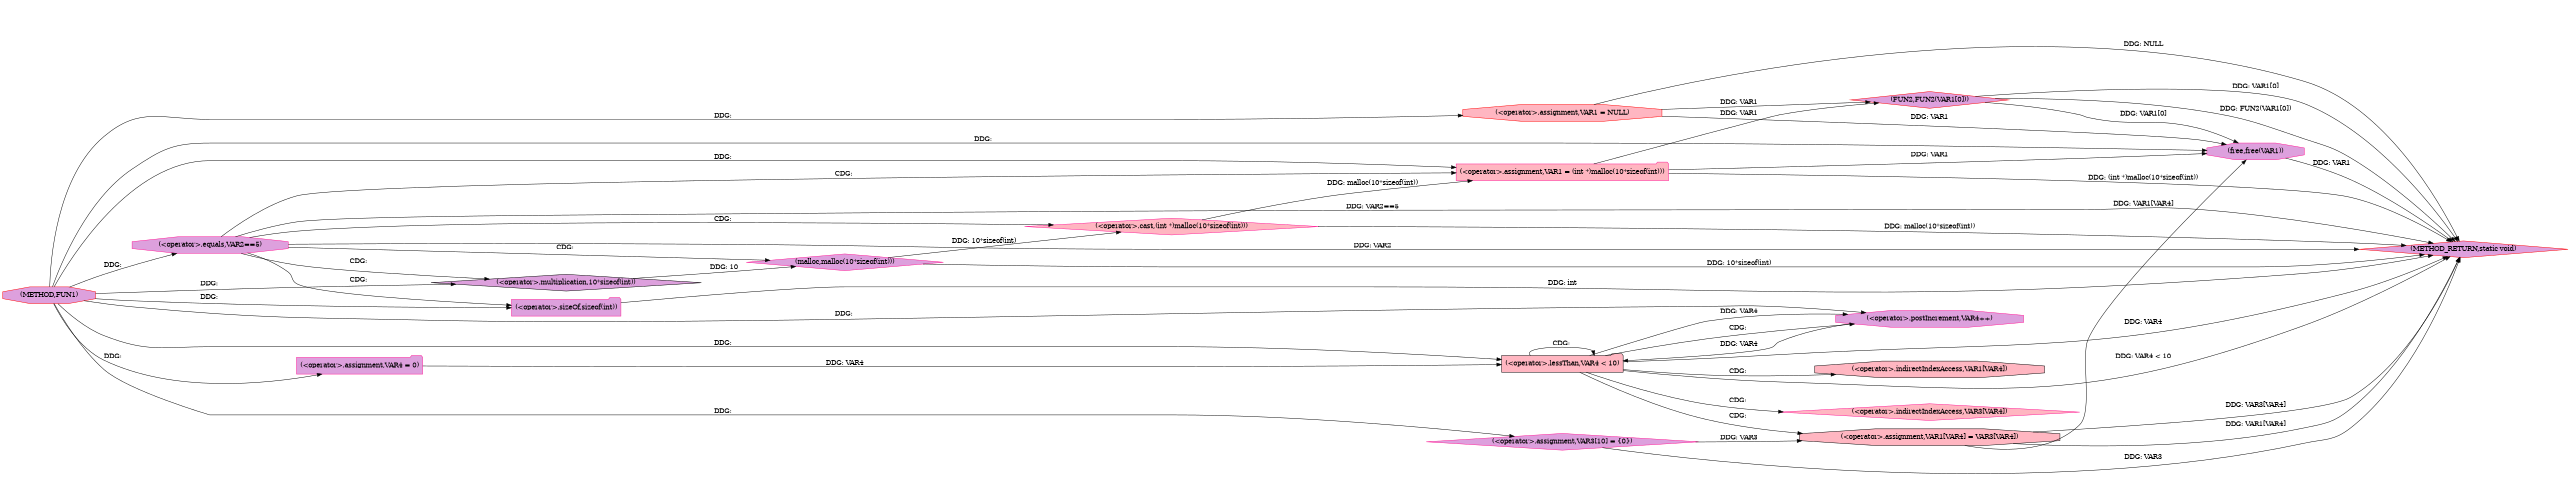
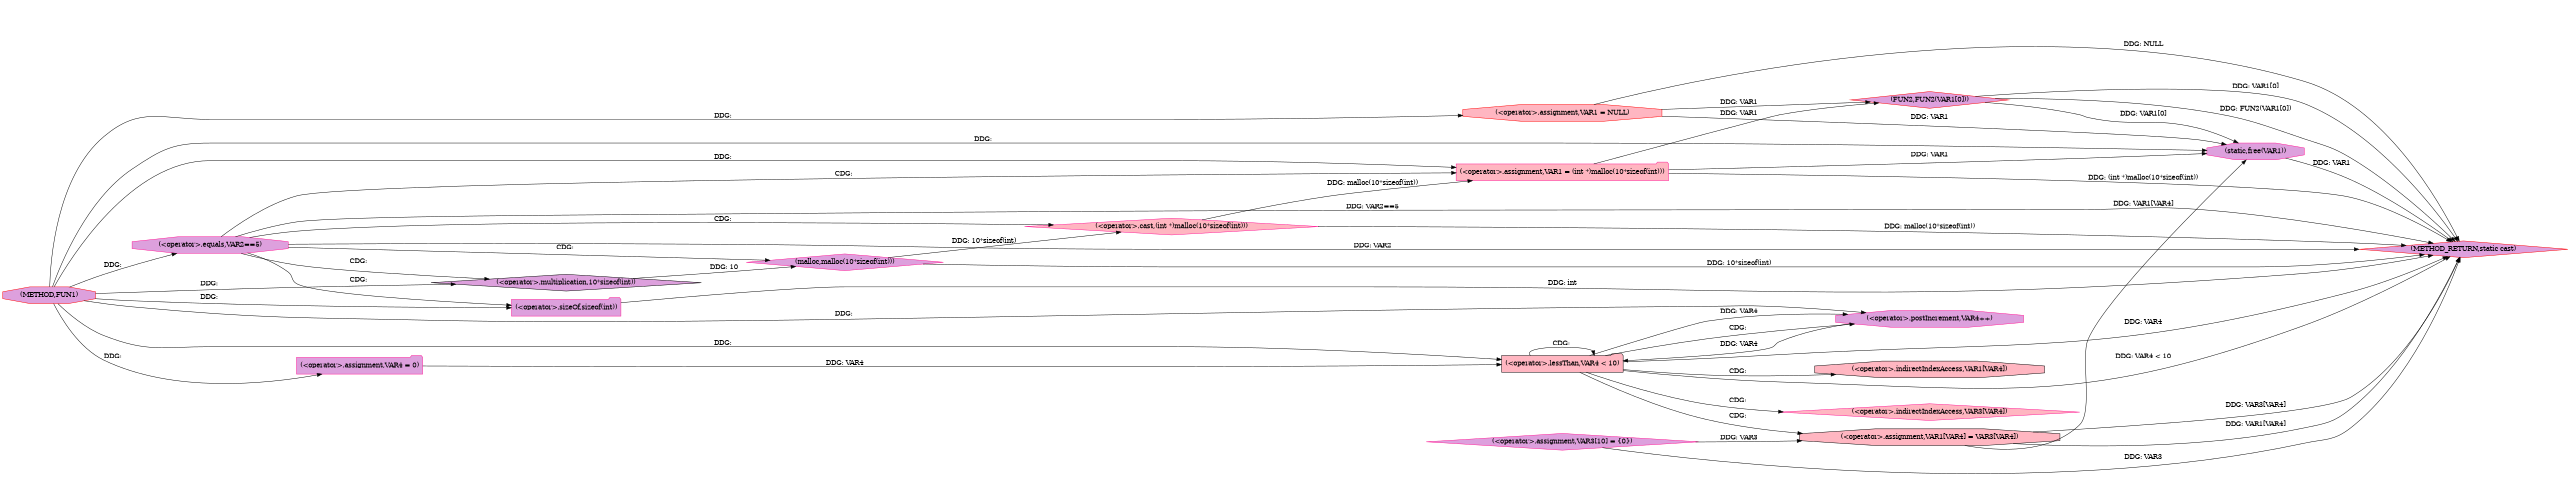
(2256, 151) -> (2256, 151)
(2463, 249) -> (2463, 249)
(761, 415) -> none
